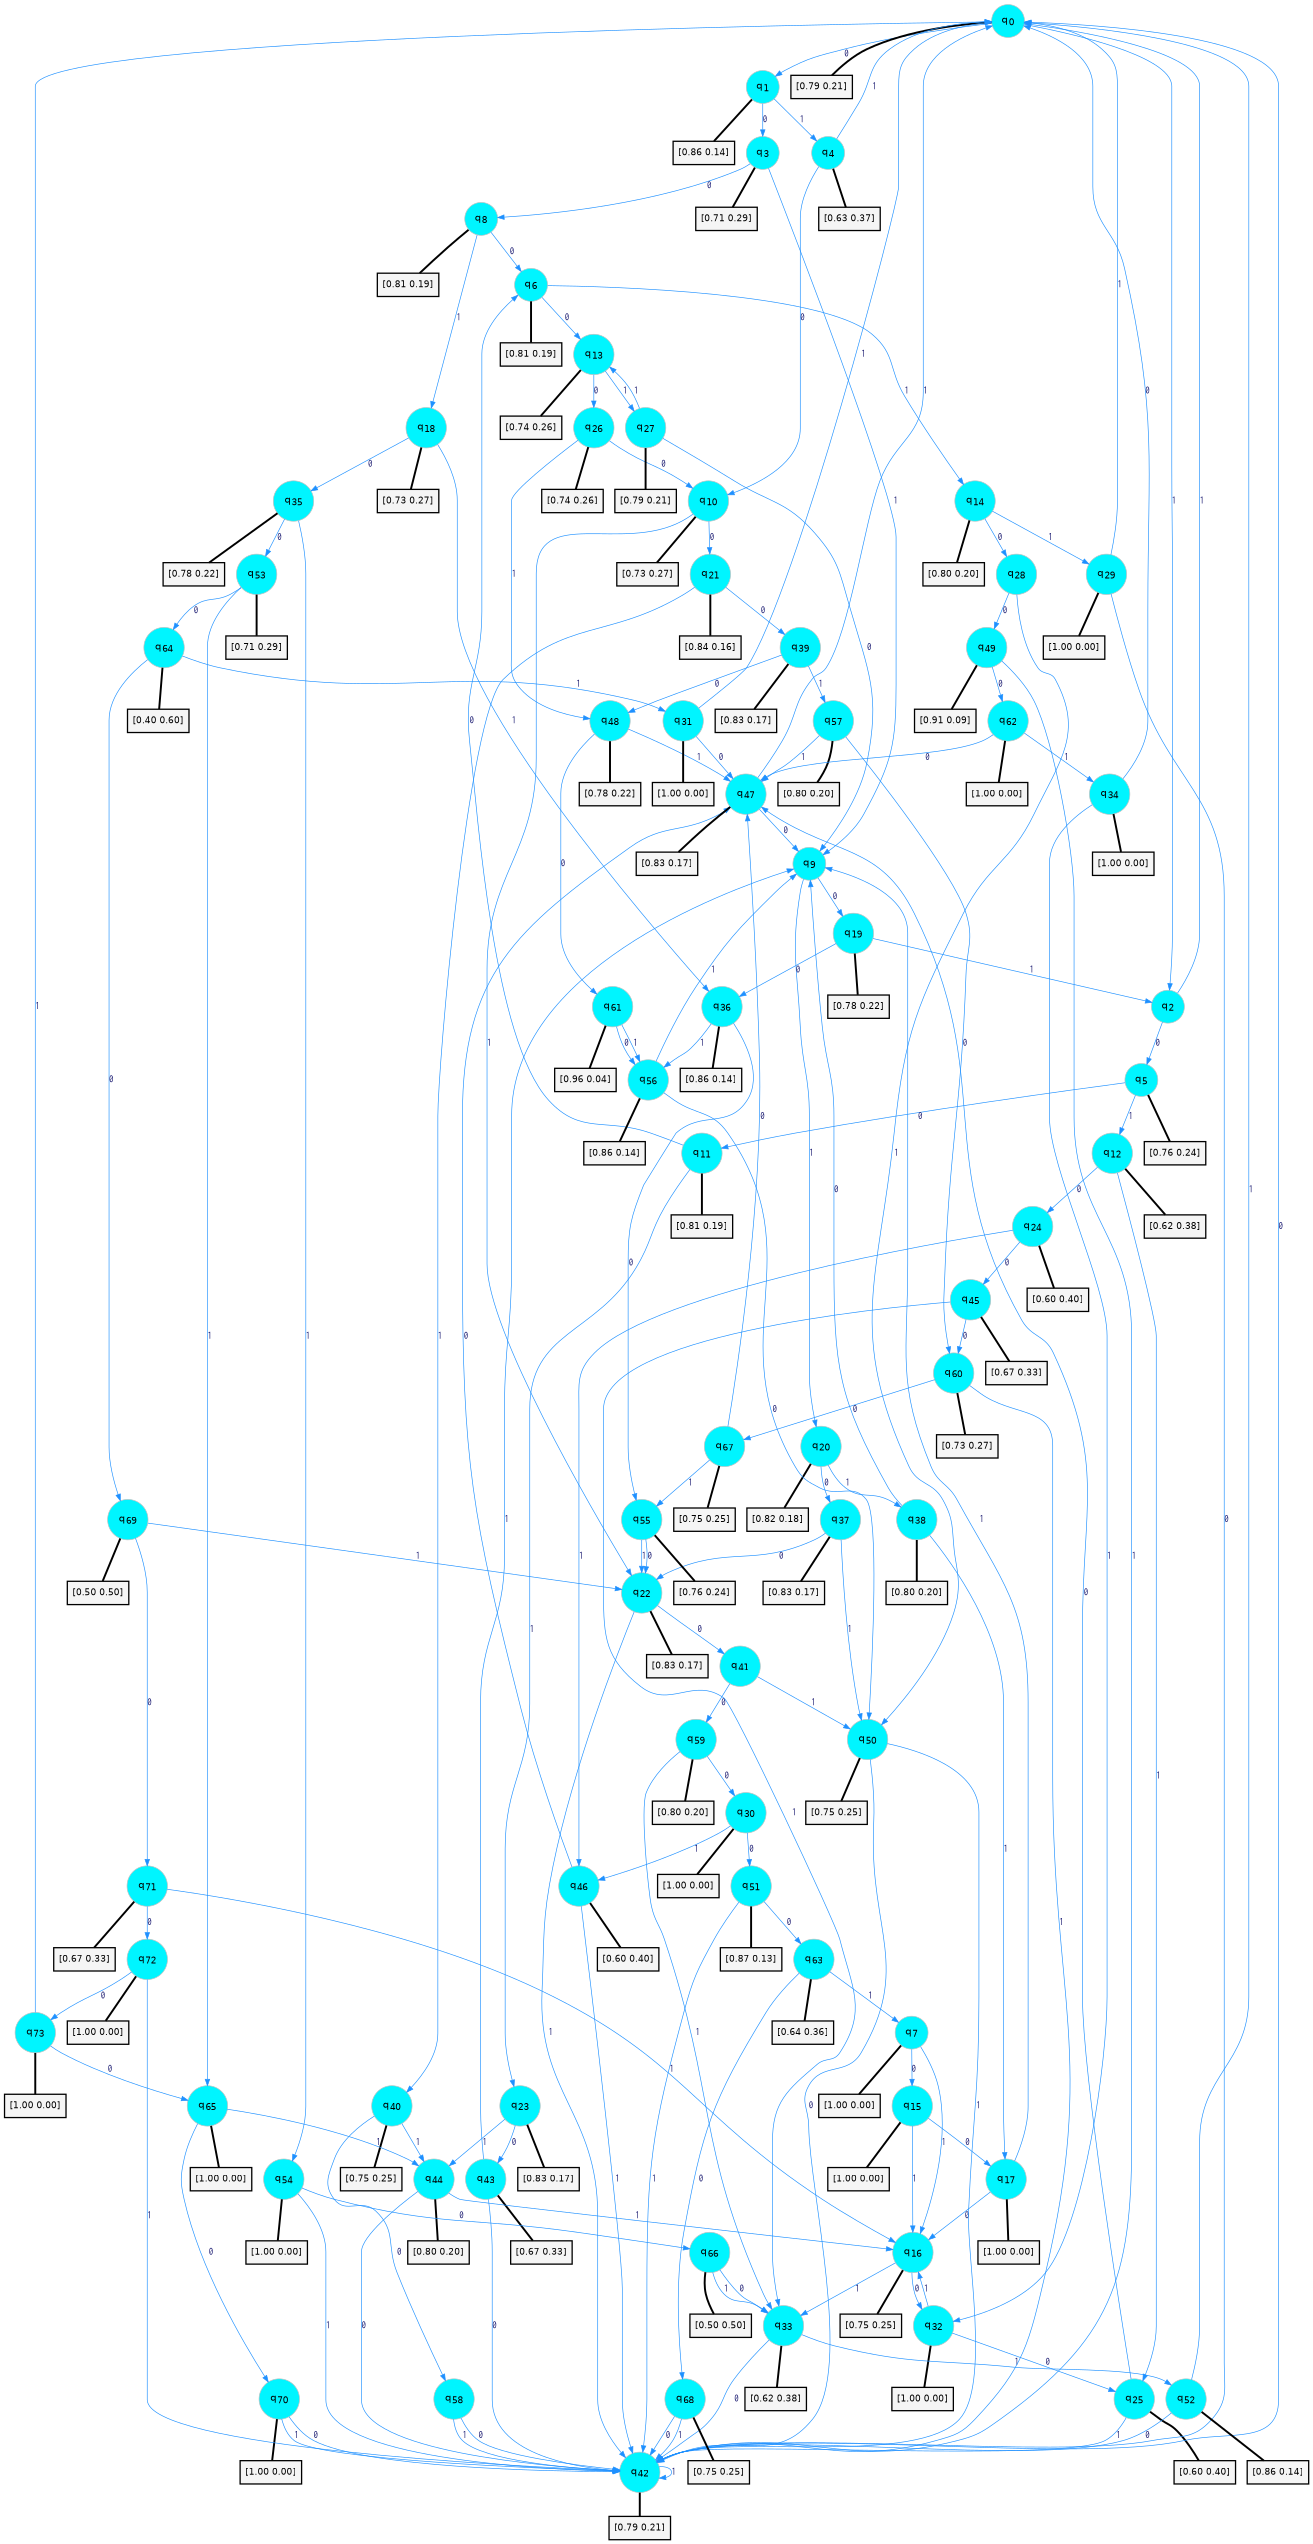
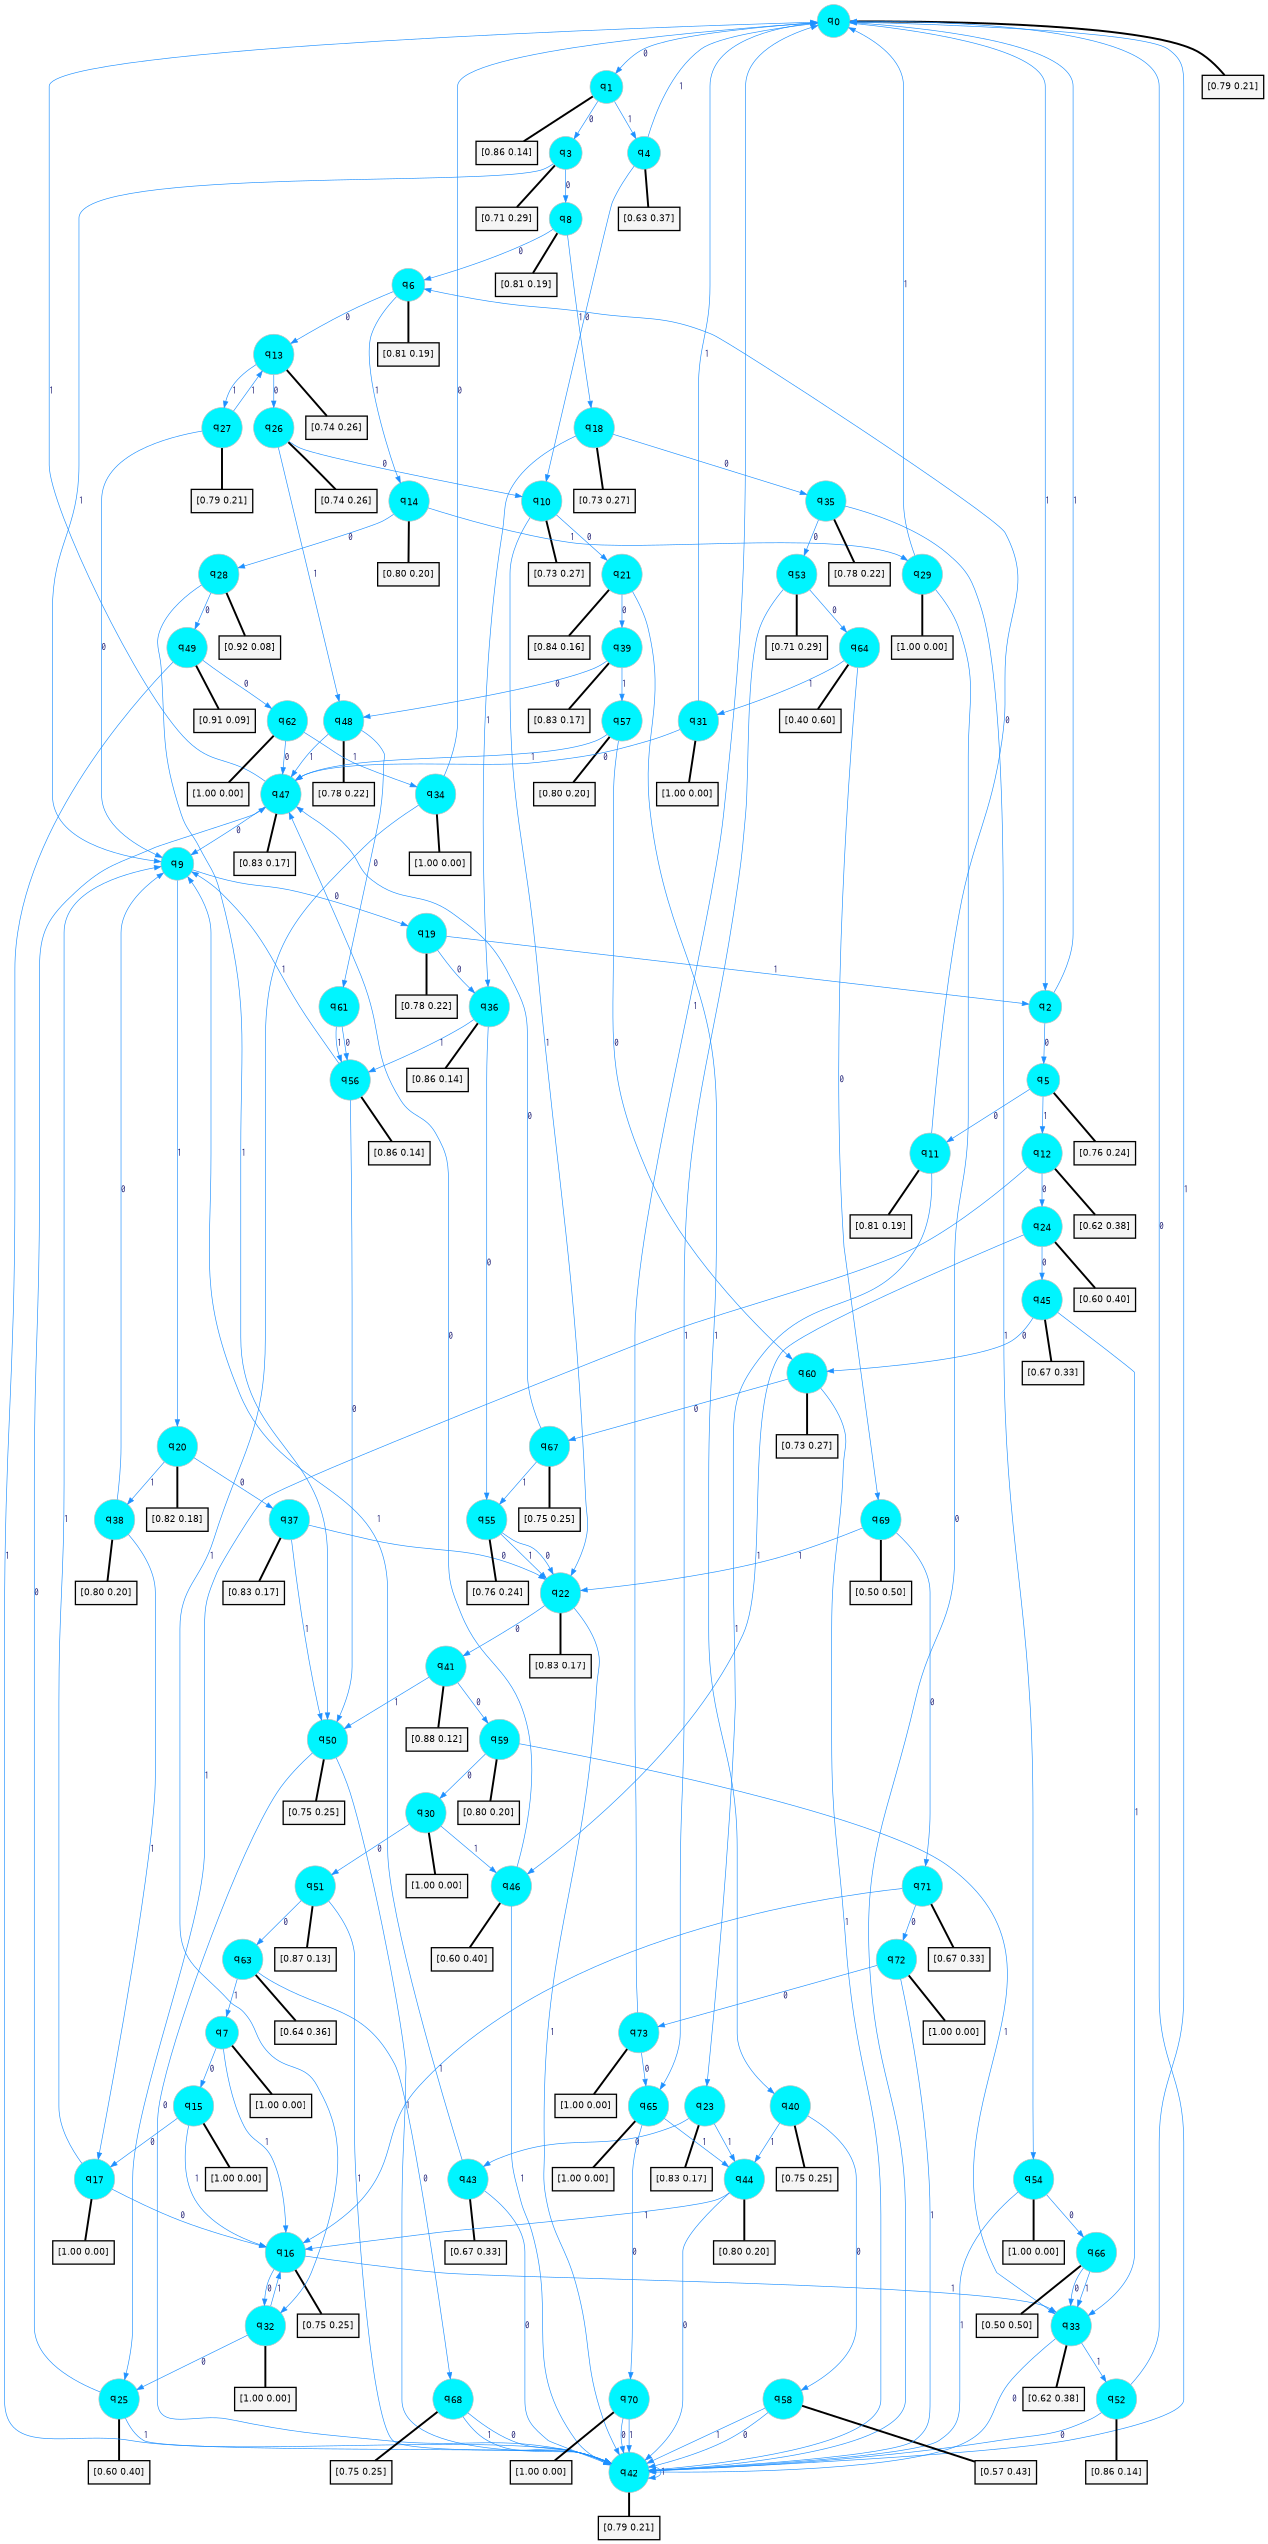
none -> (250, 648)
(585, 1080) -> none
none -> (437, 1739)
none -> (1006, 2472)
